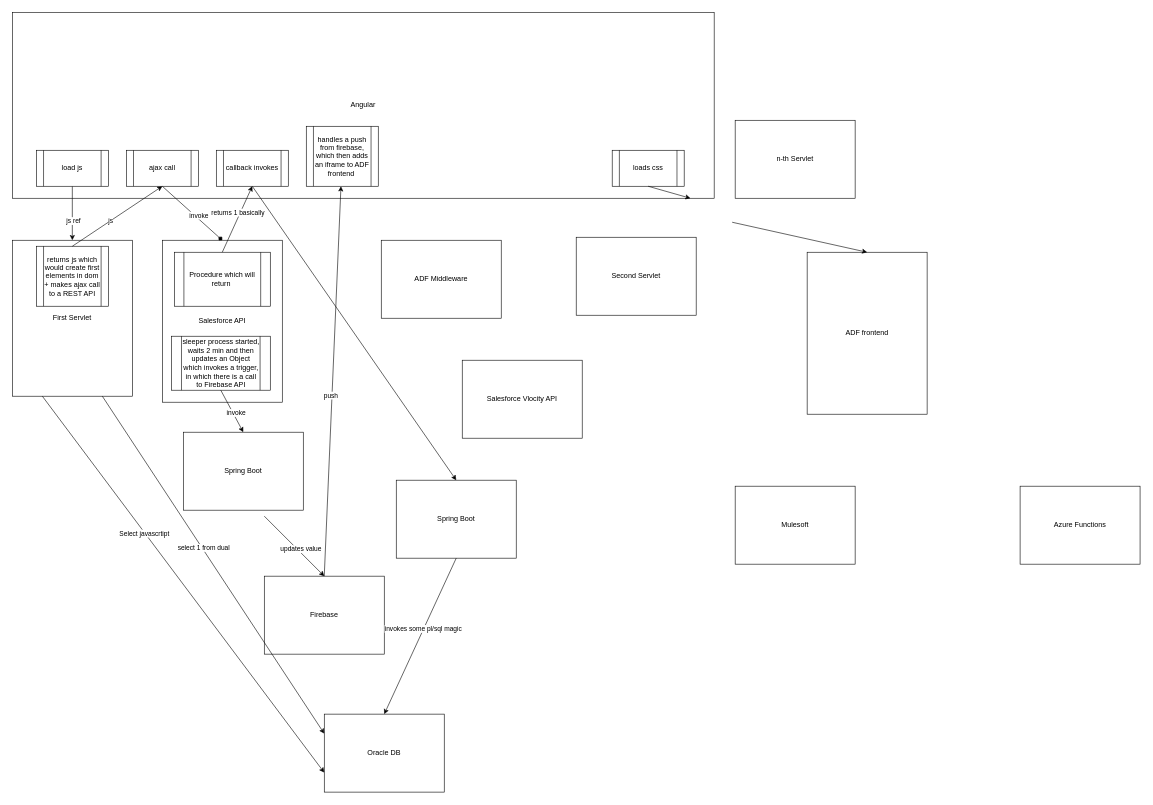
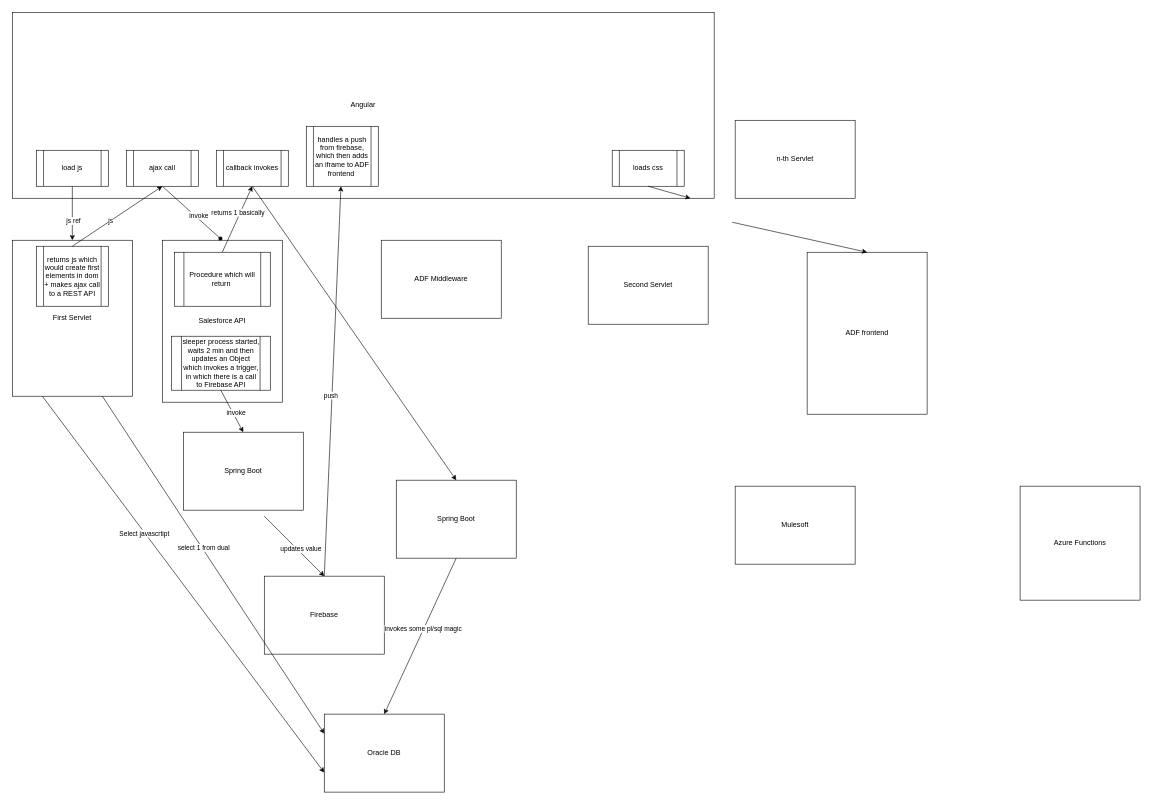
(636, 276) -> (648, 285)
(522, 399) -> none
(1080, 525) -> (1080, 543)
